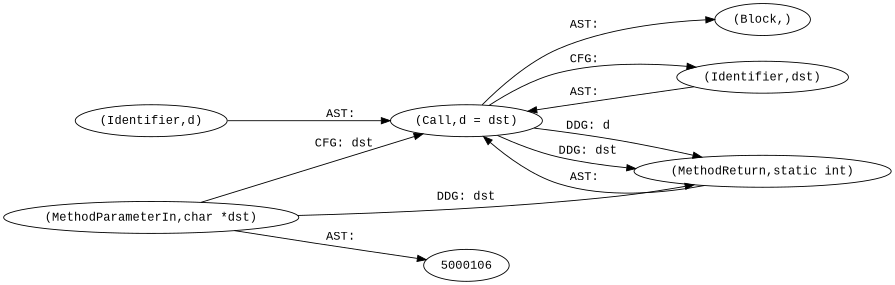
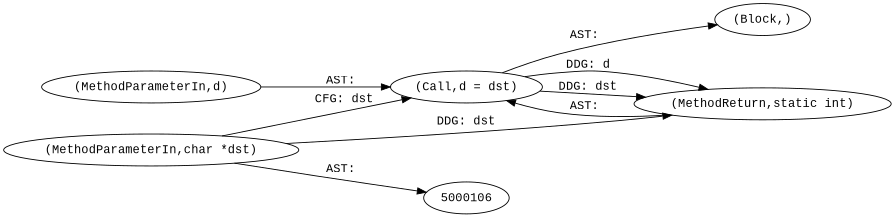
(763, 77) -> none
(151, 121) -> (151, 87)
